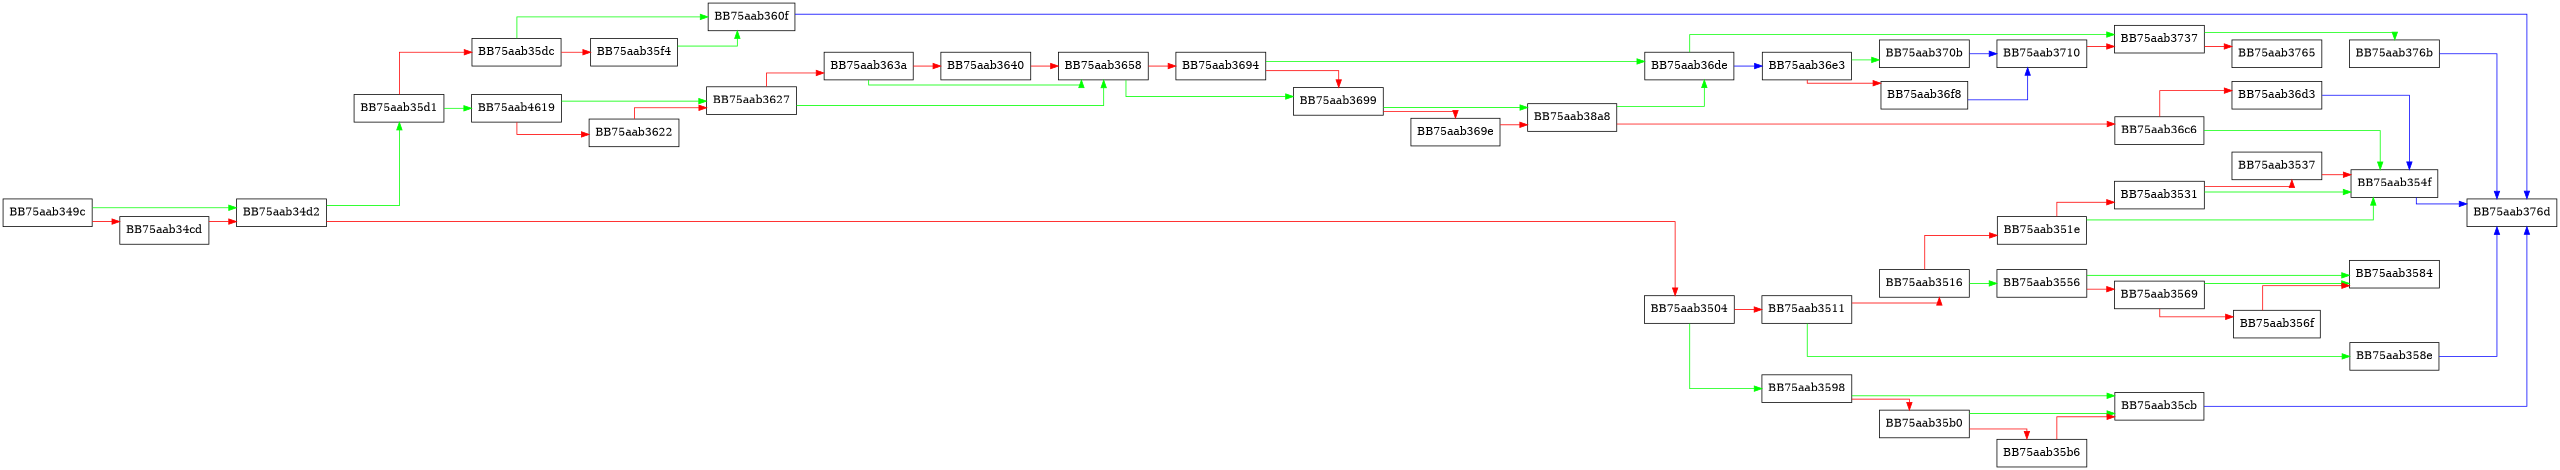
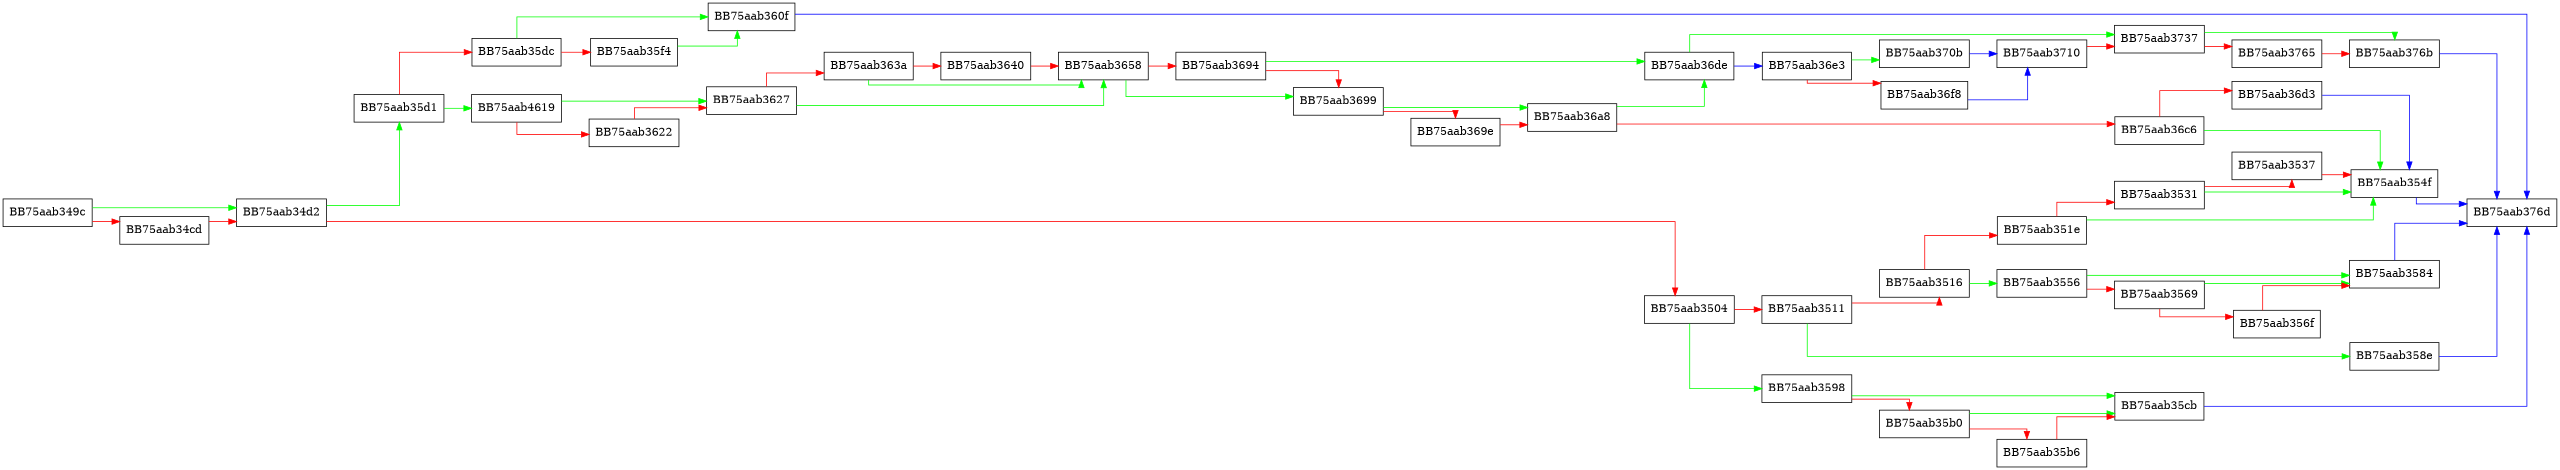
none -> (2332, 54)
(1572, 118) -> (1572, 118)
none -> (2409, 223)
